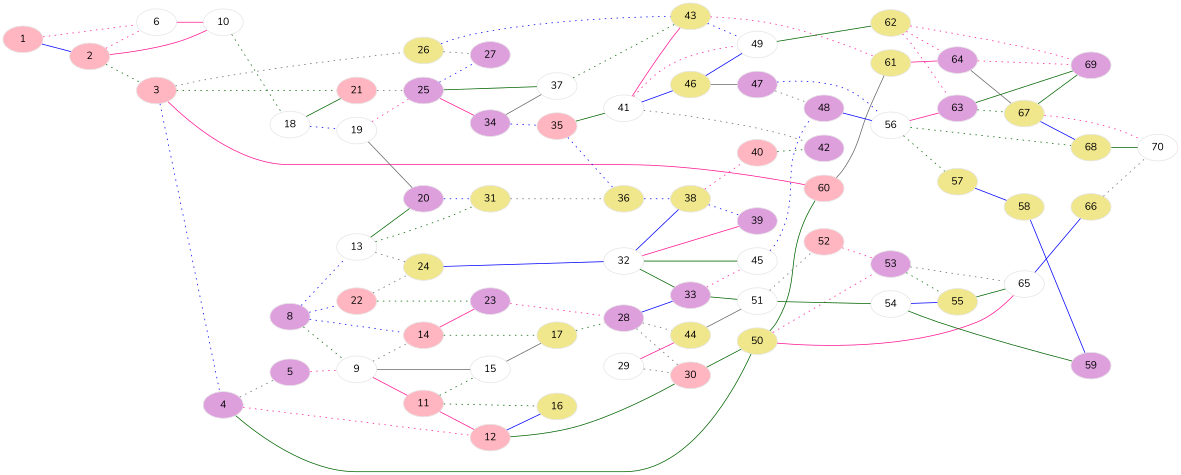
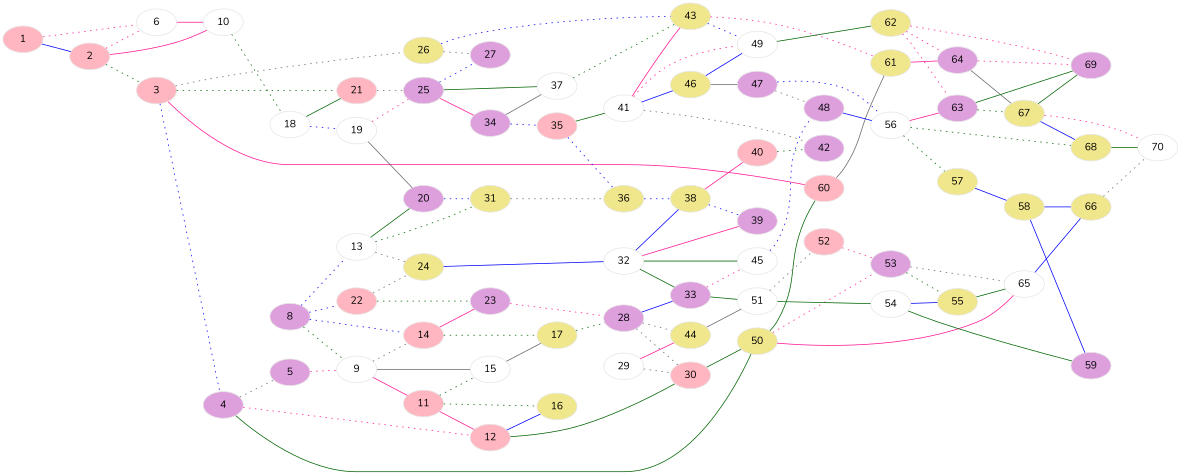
(723, 176) -> (723, 176)
none -> (1058, 207)
